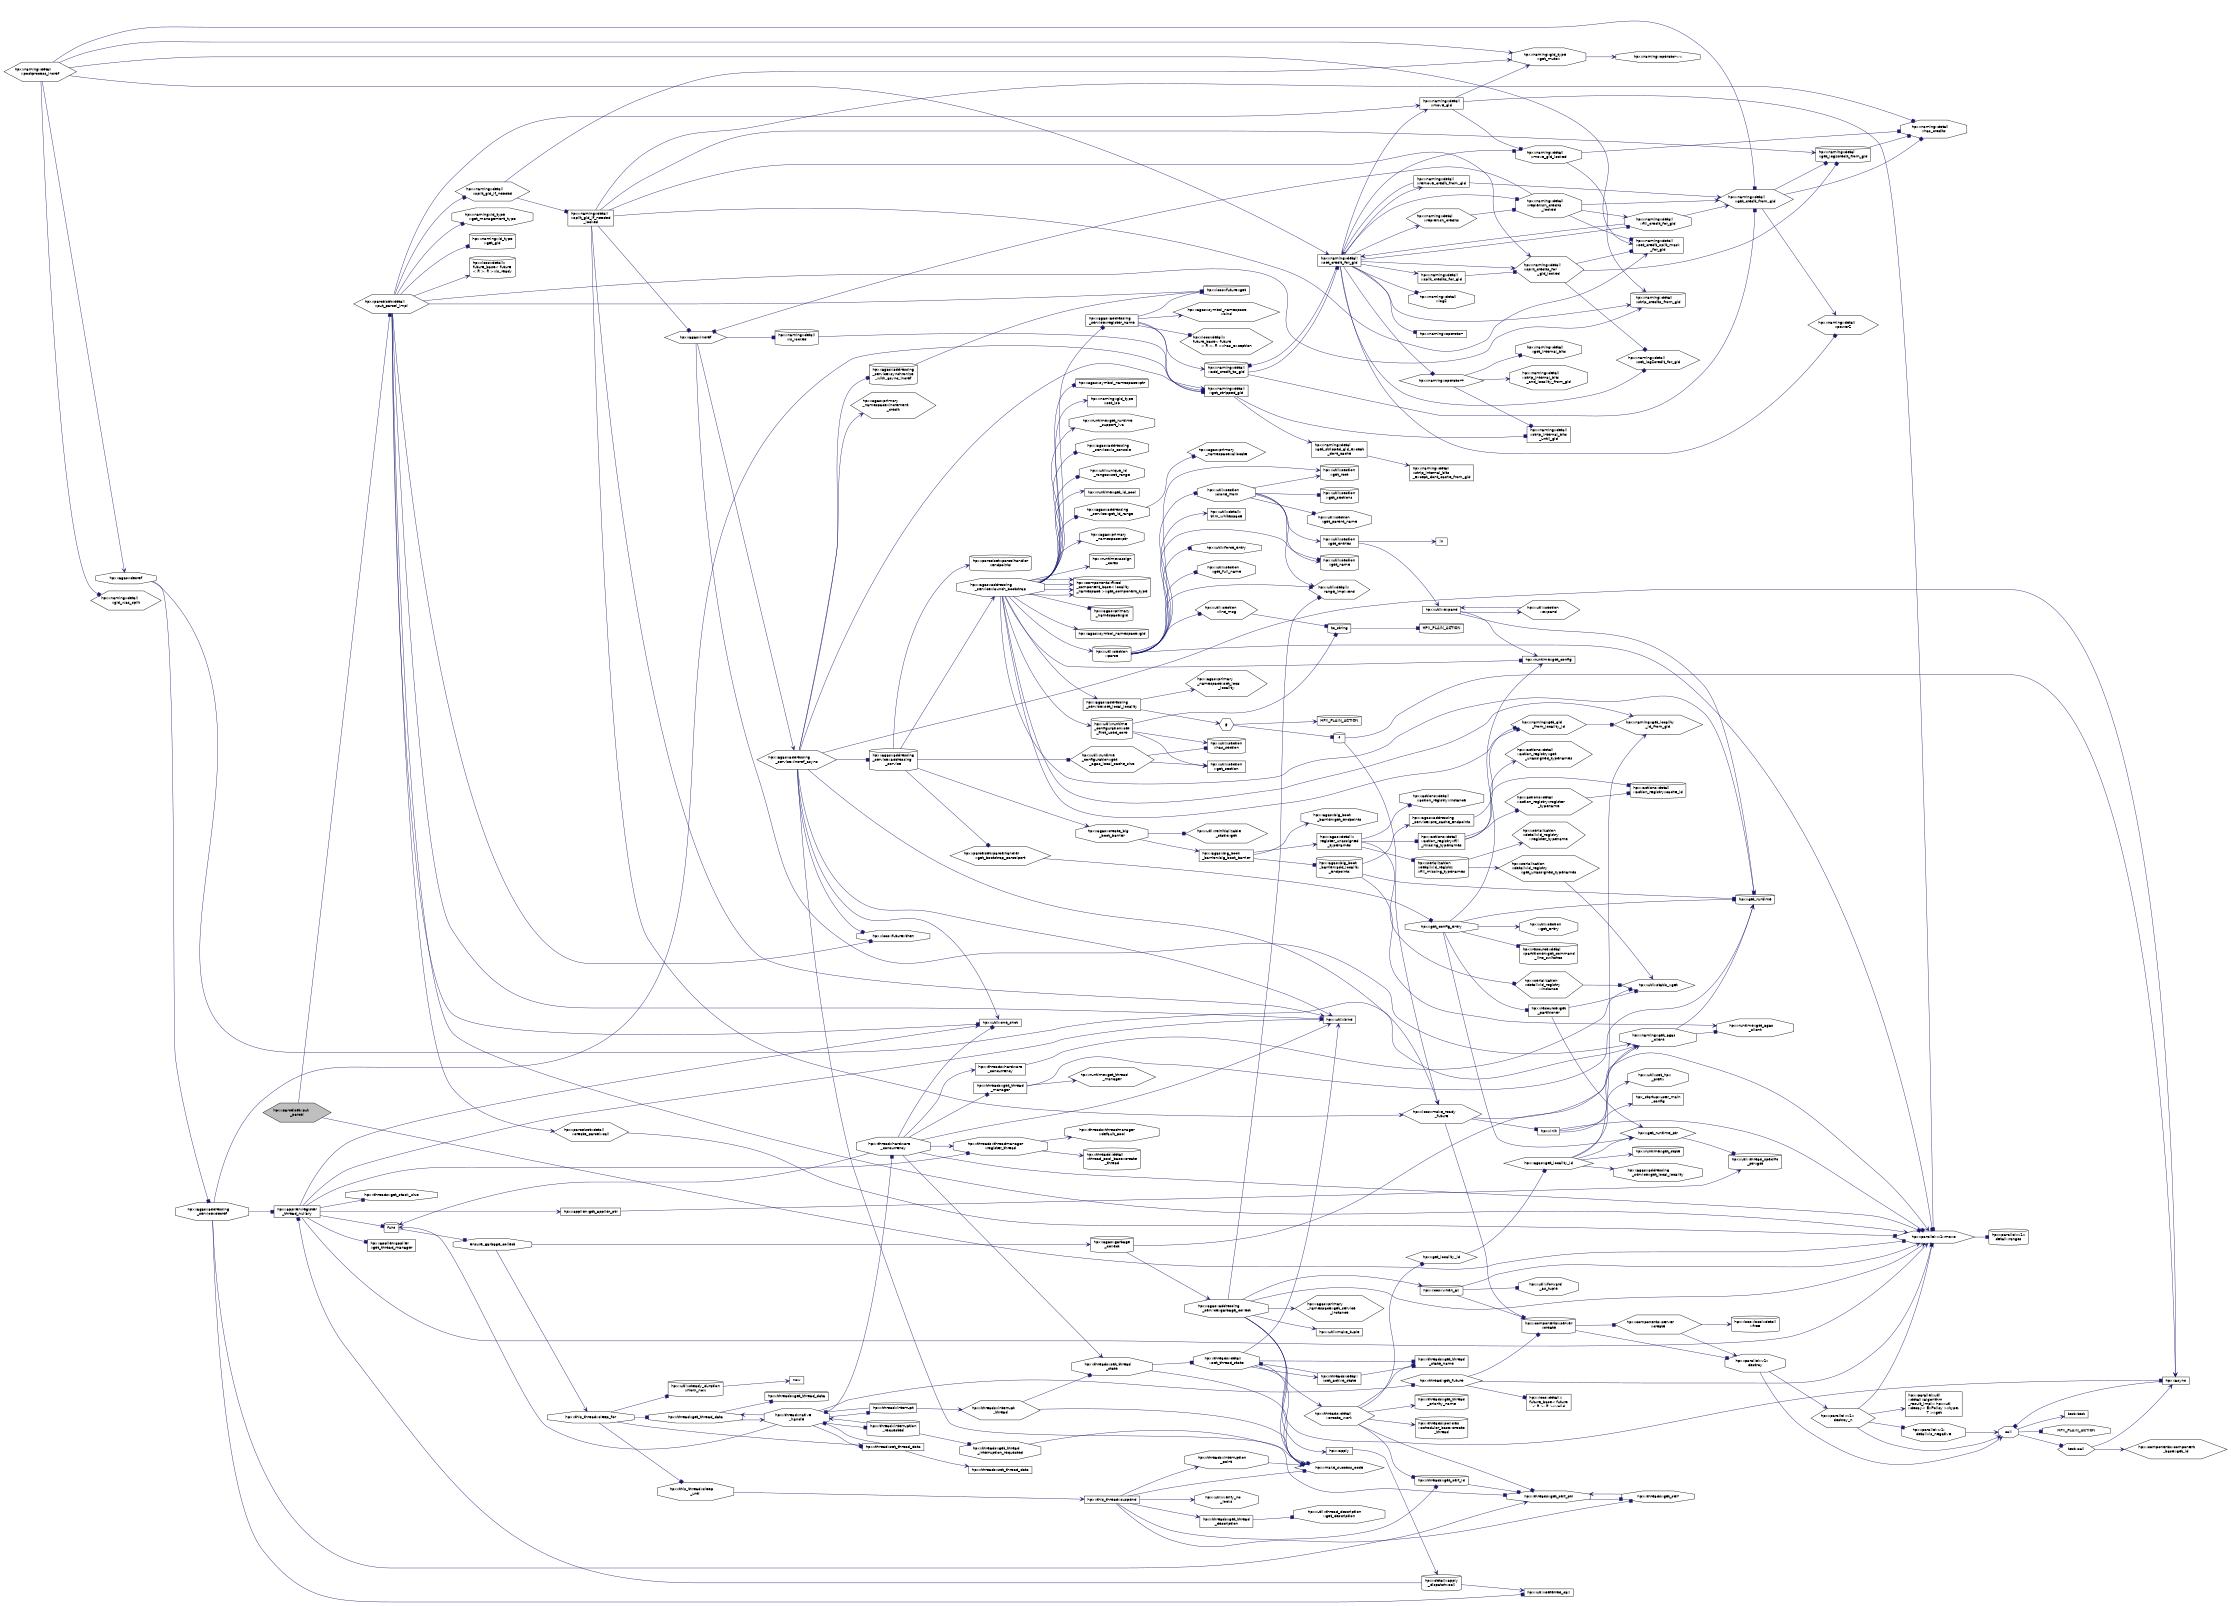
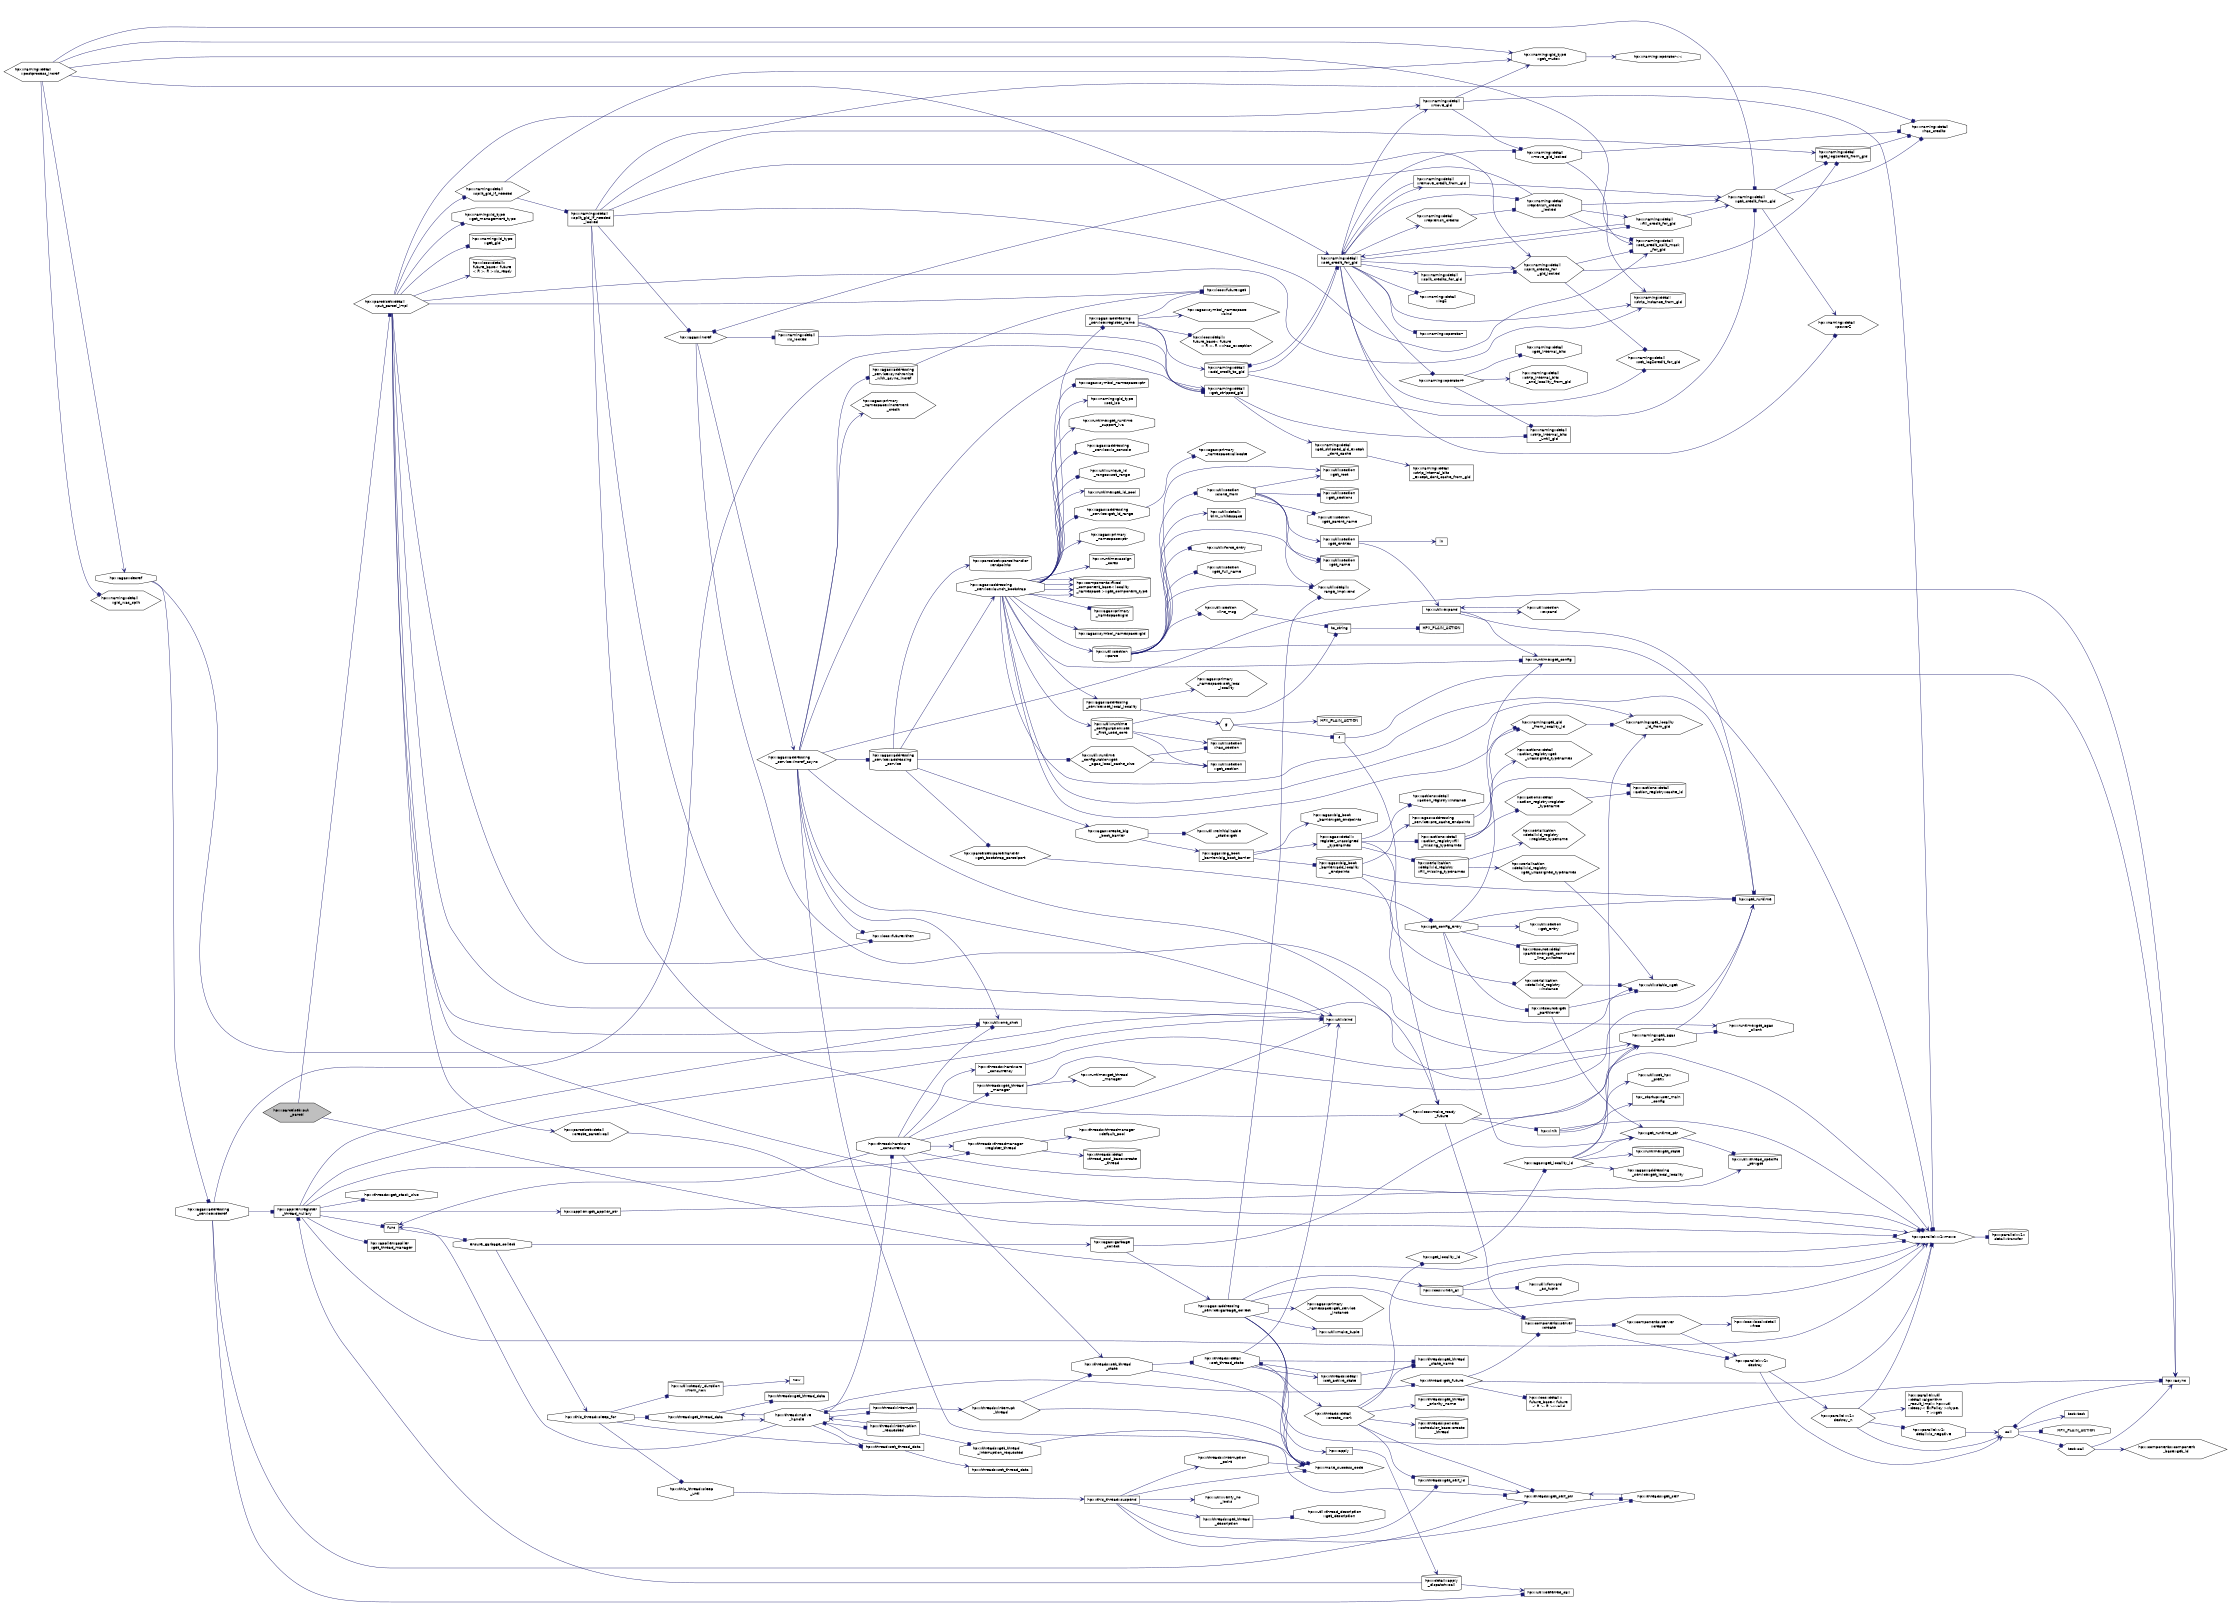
(1658, 300) -> (1658, 300)
(2009, 1237) -> (2009, 1237)
(1492, 1488) -> (1492, 1488)
